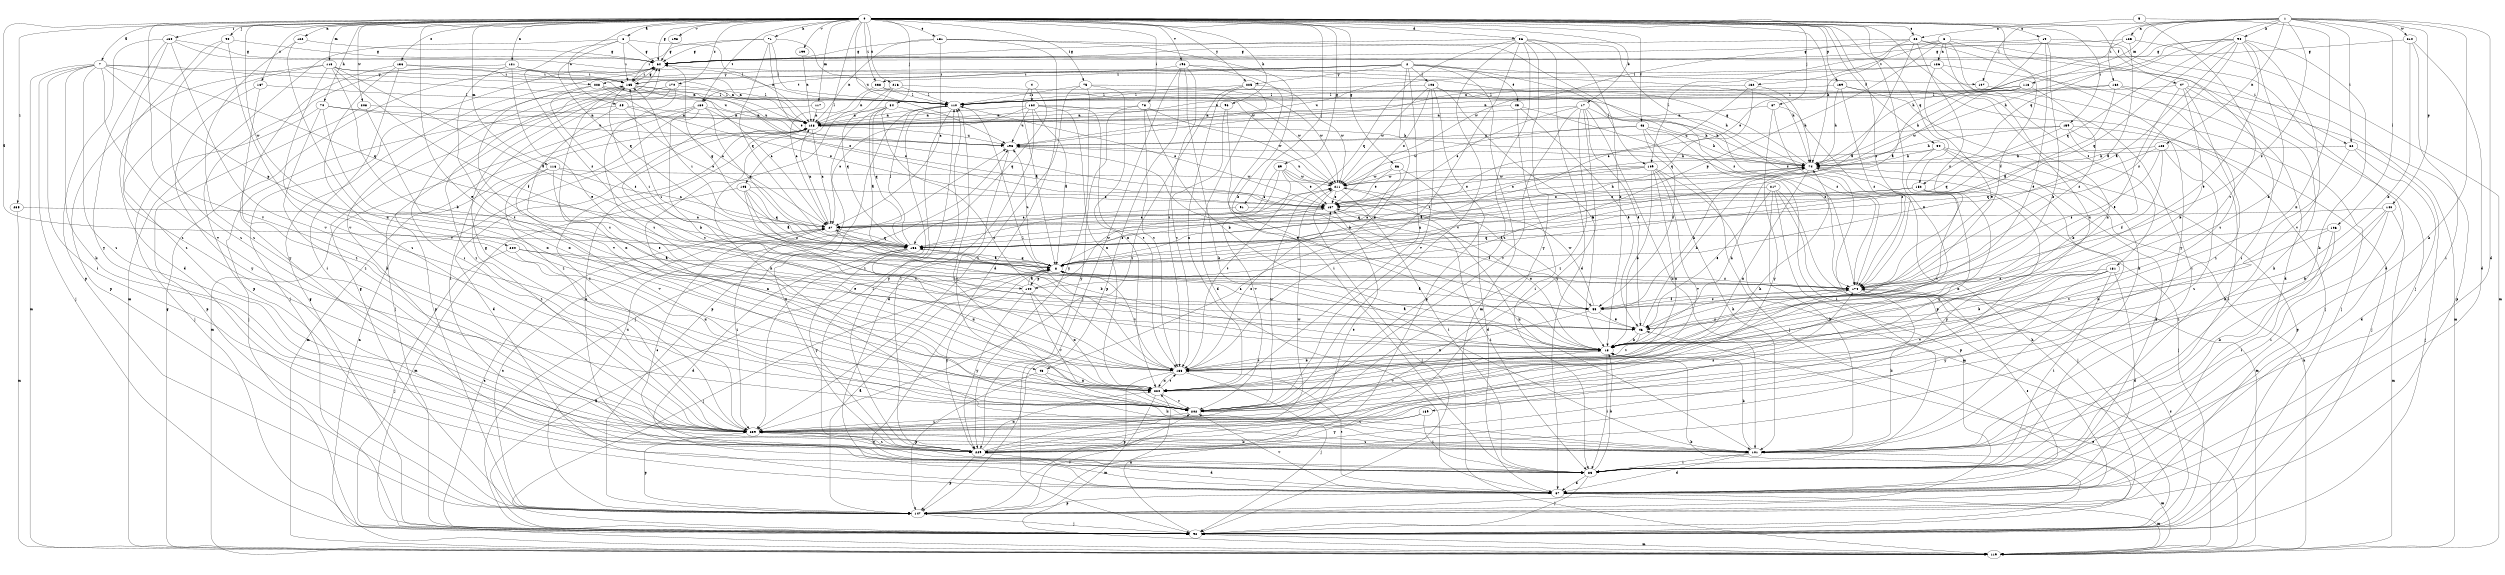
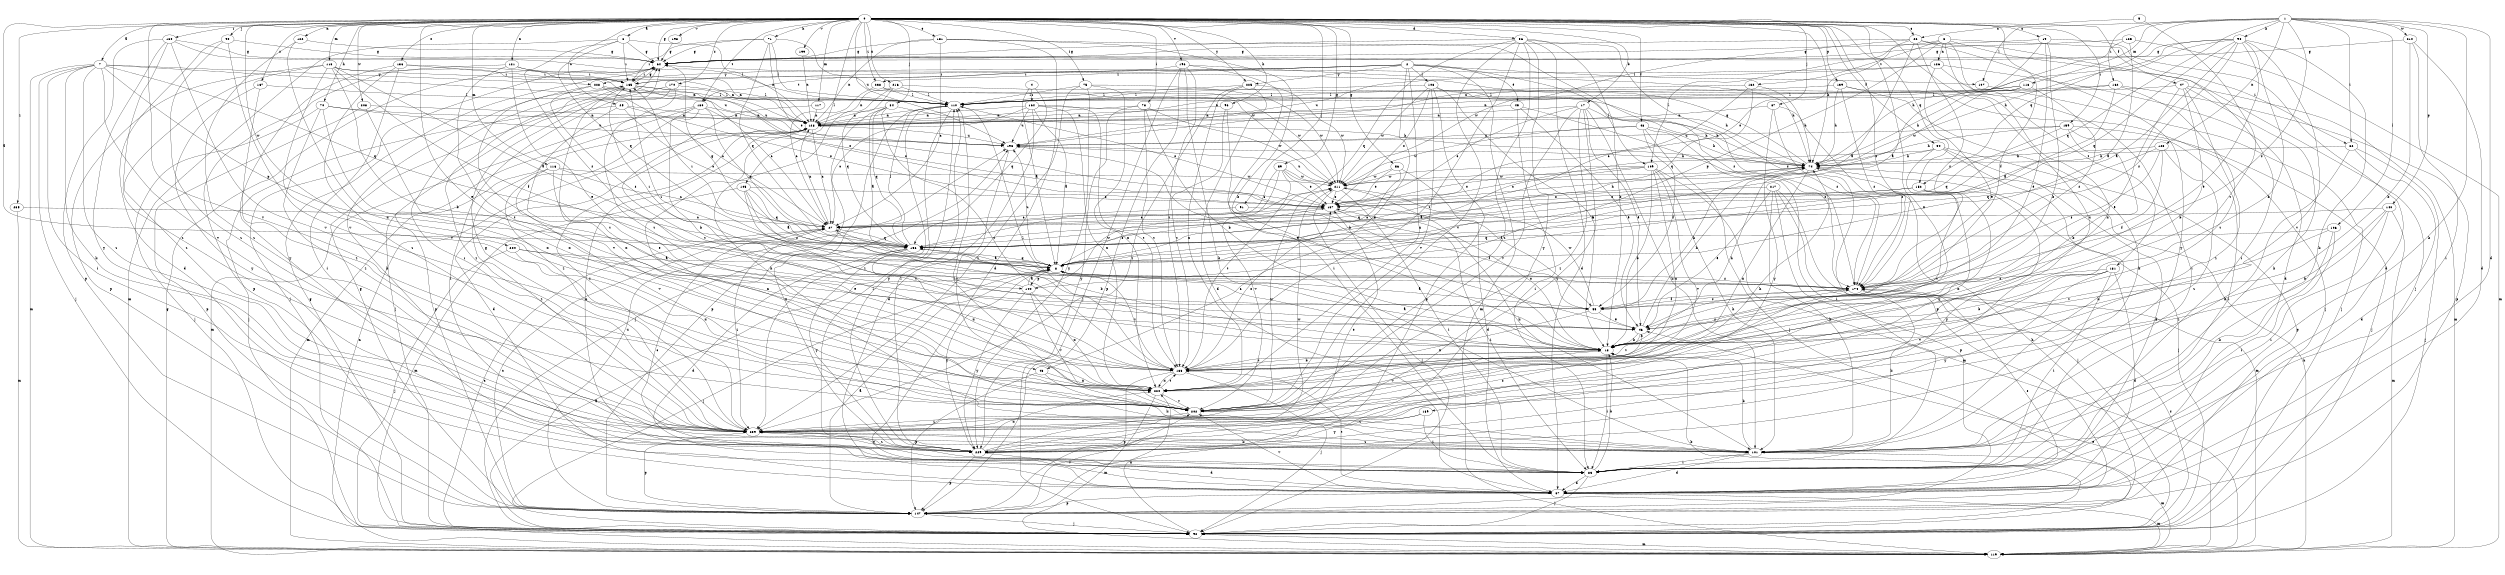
(2204, 21) -> none
(1959, 332) -> none
(1373, 407) -> (1320, 414)
